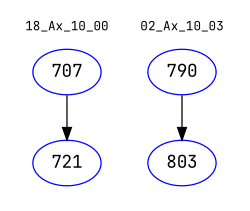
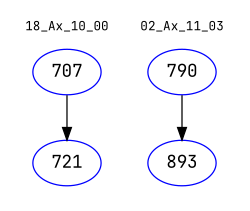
(183, 27) -> (183, 27)
(182, 163) -> (182, 163)
